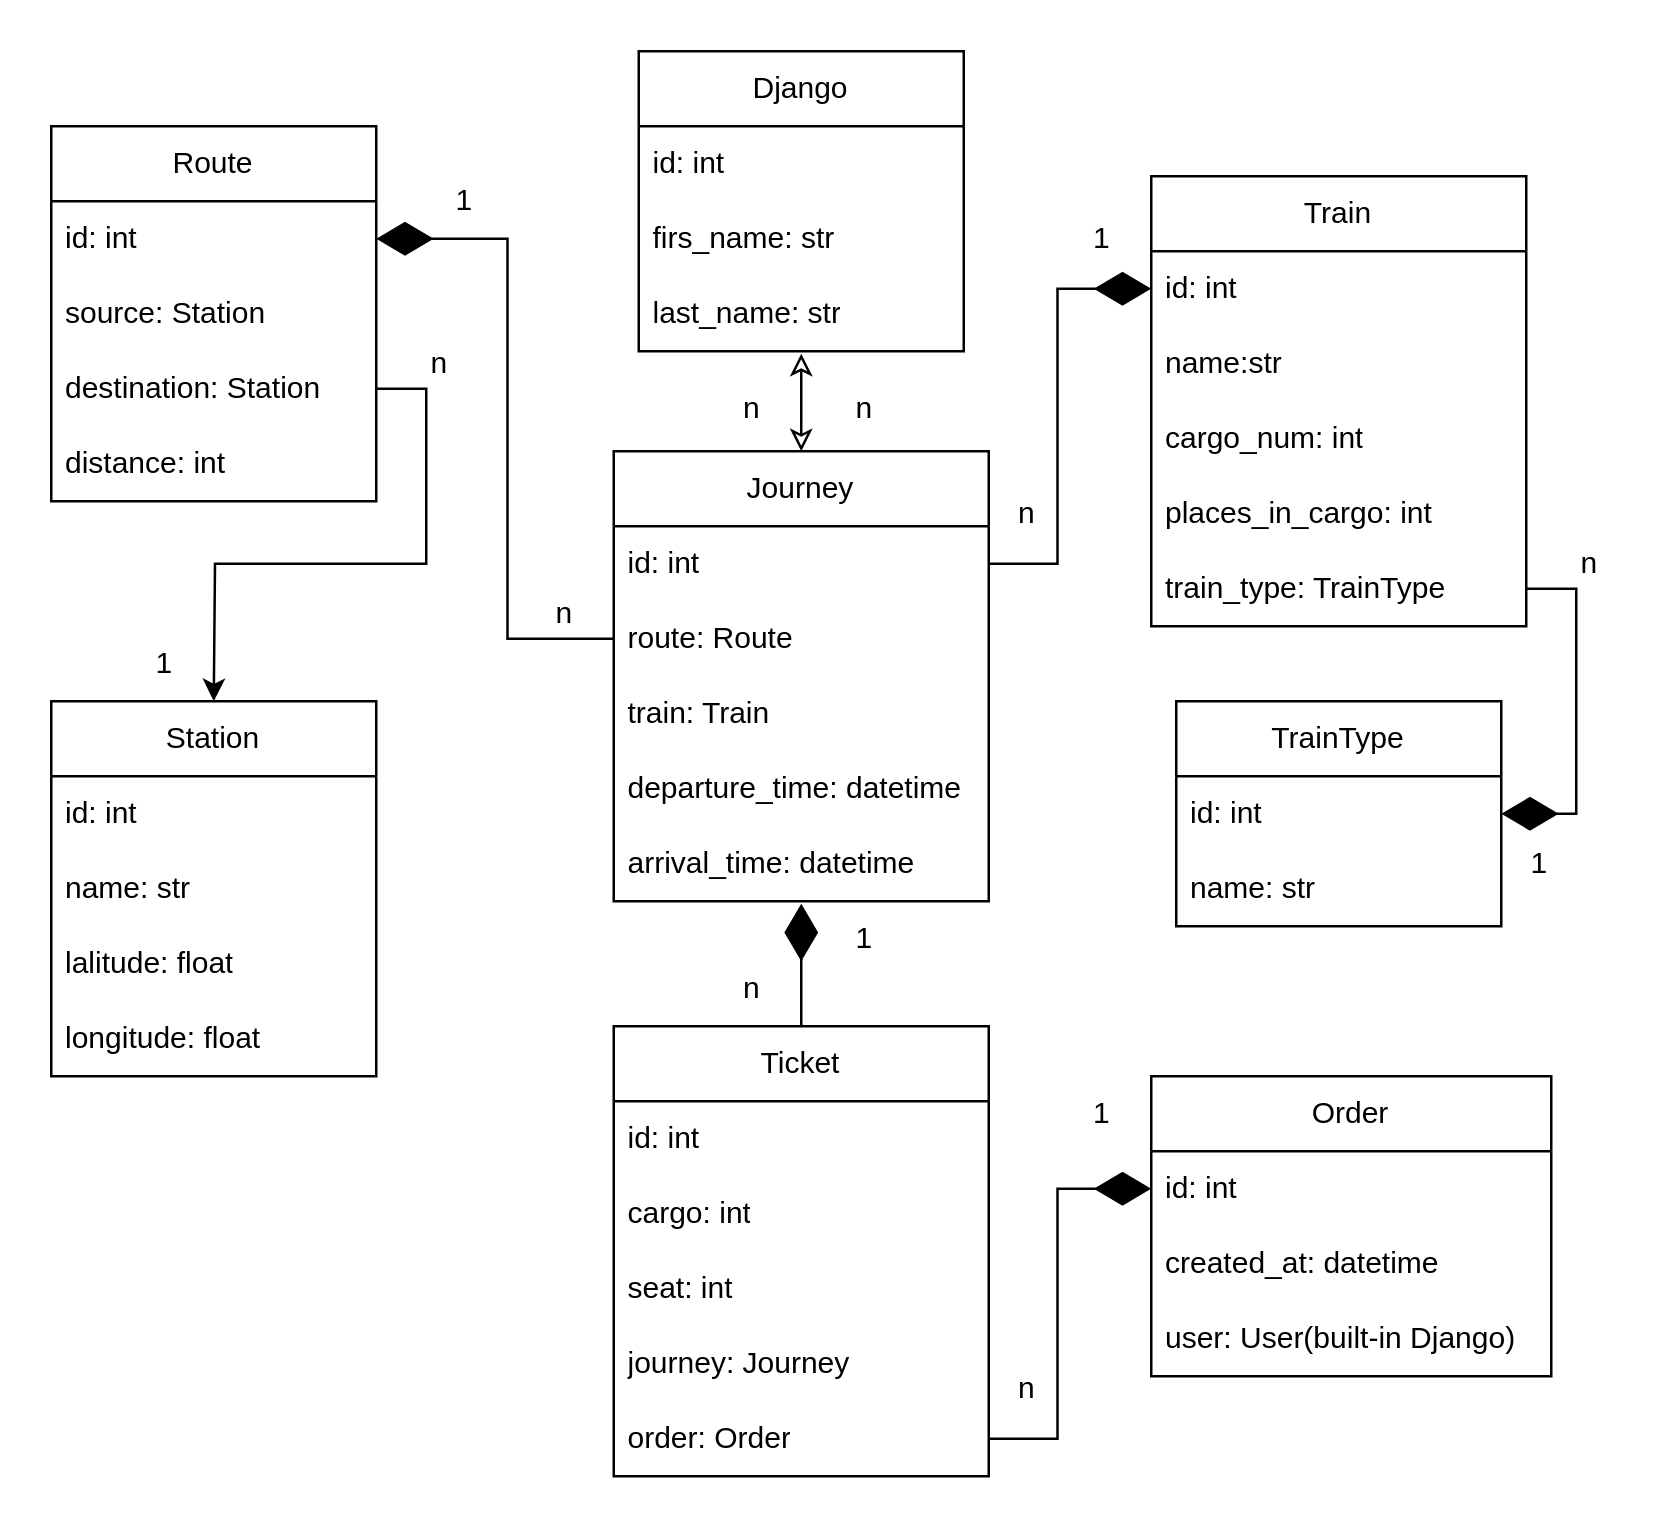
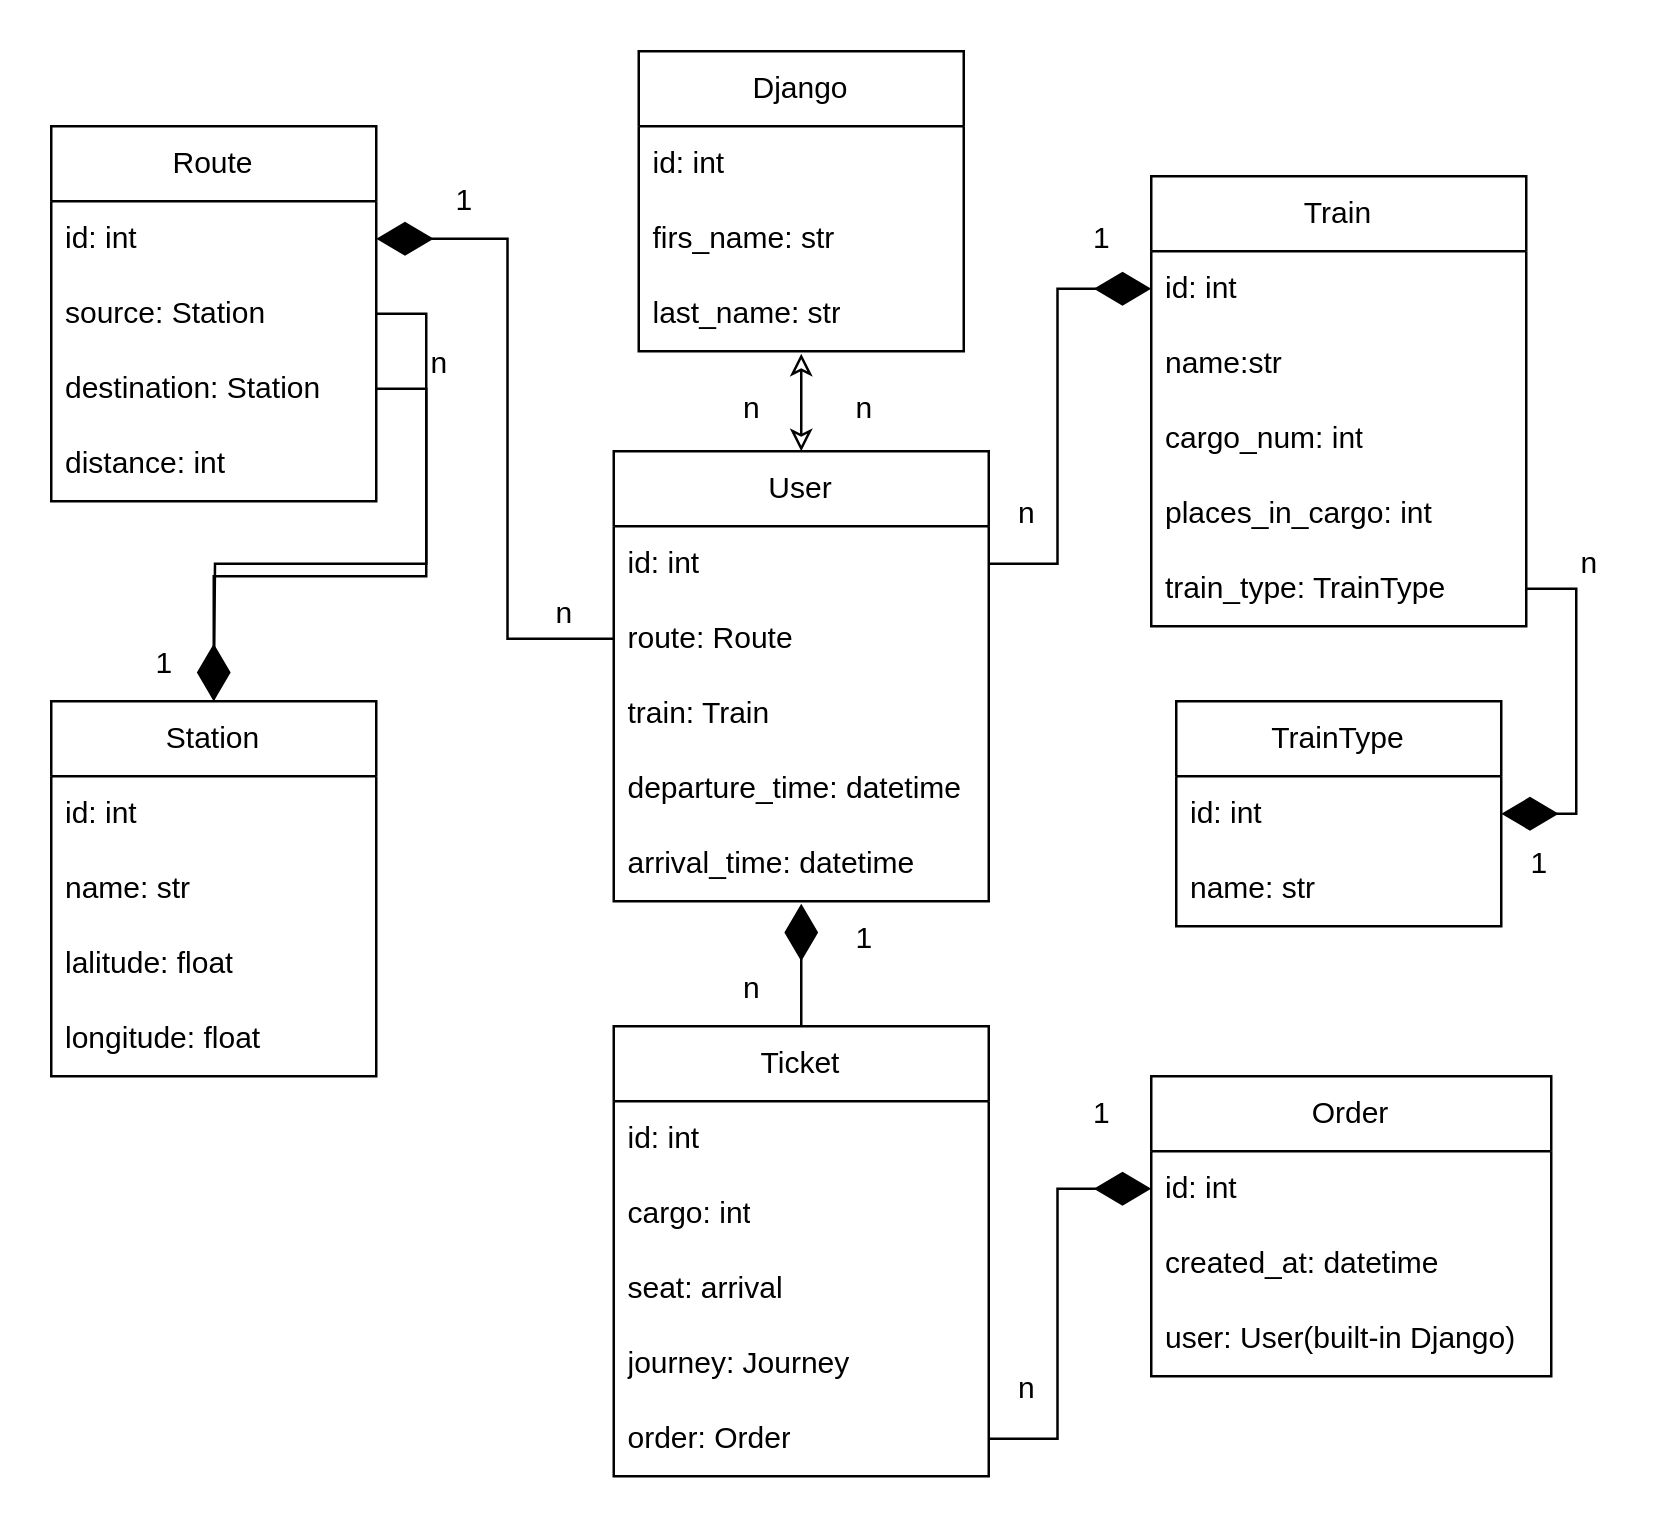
(801, 489) -> (801, 489)
none -> (328, 576)
(693, 1289) -> (722, 1289)
